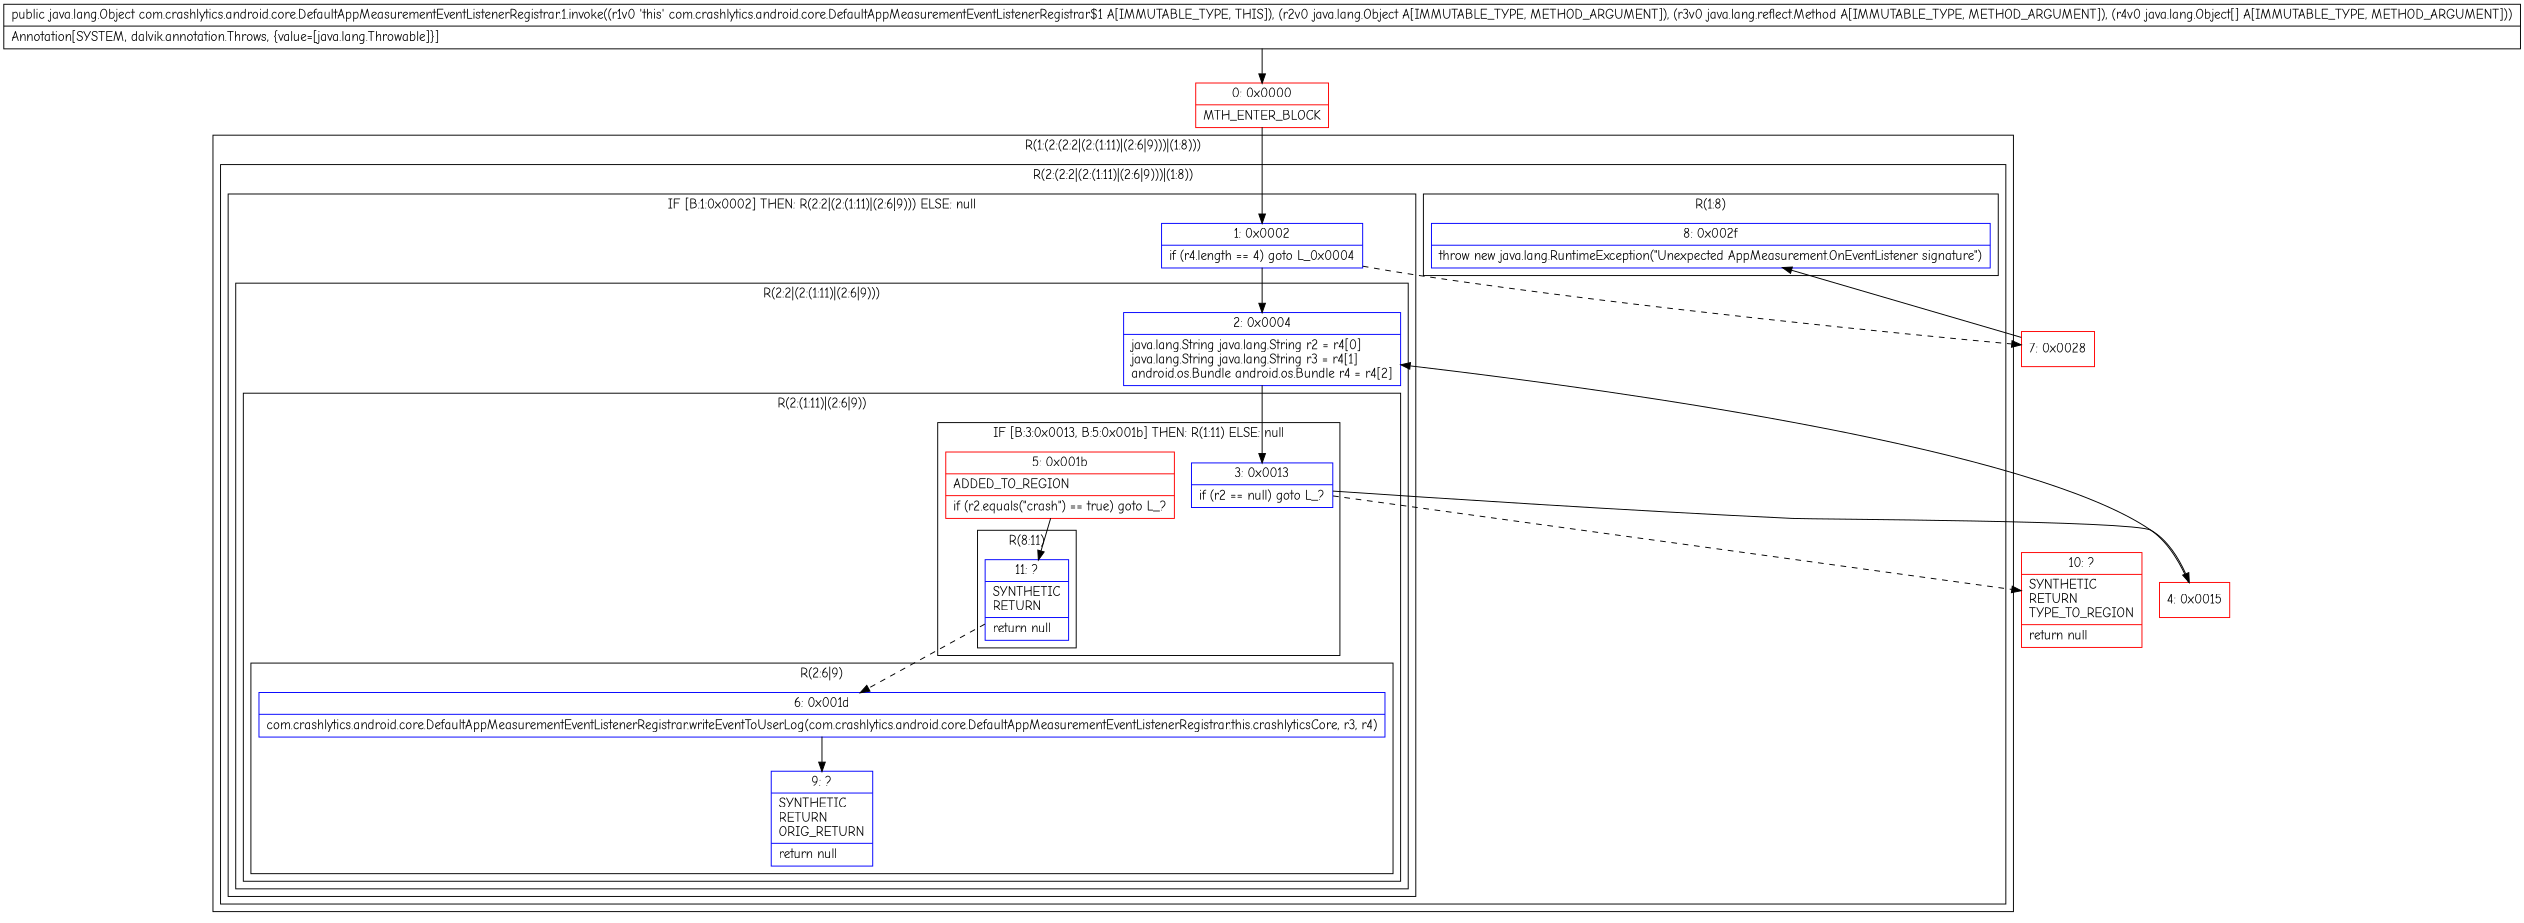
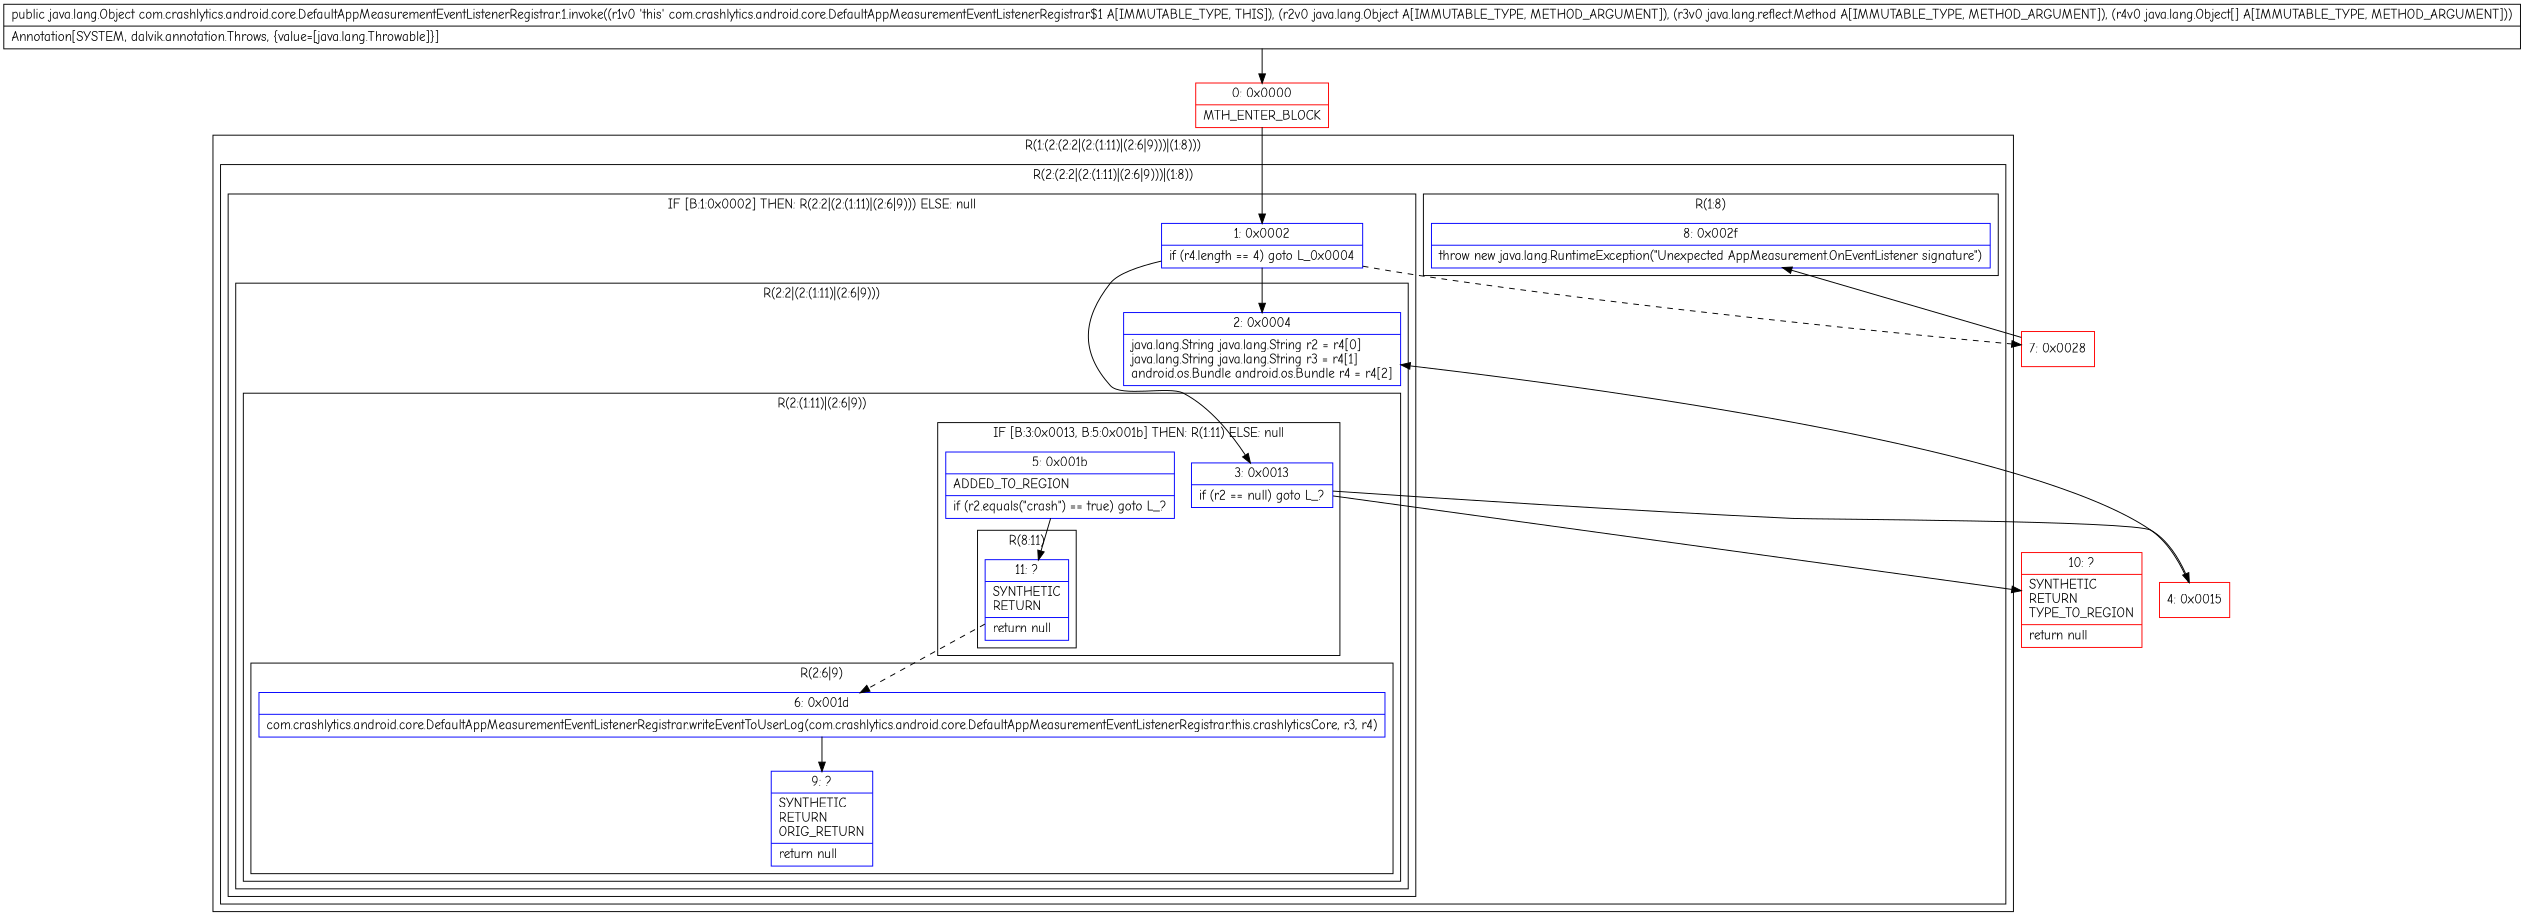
(1262, 416) -> (1108, 383)
(1060, 485) -> (1060, 485)
(1672, 543) -> (1672, 543)
